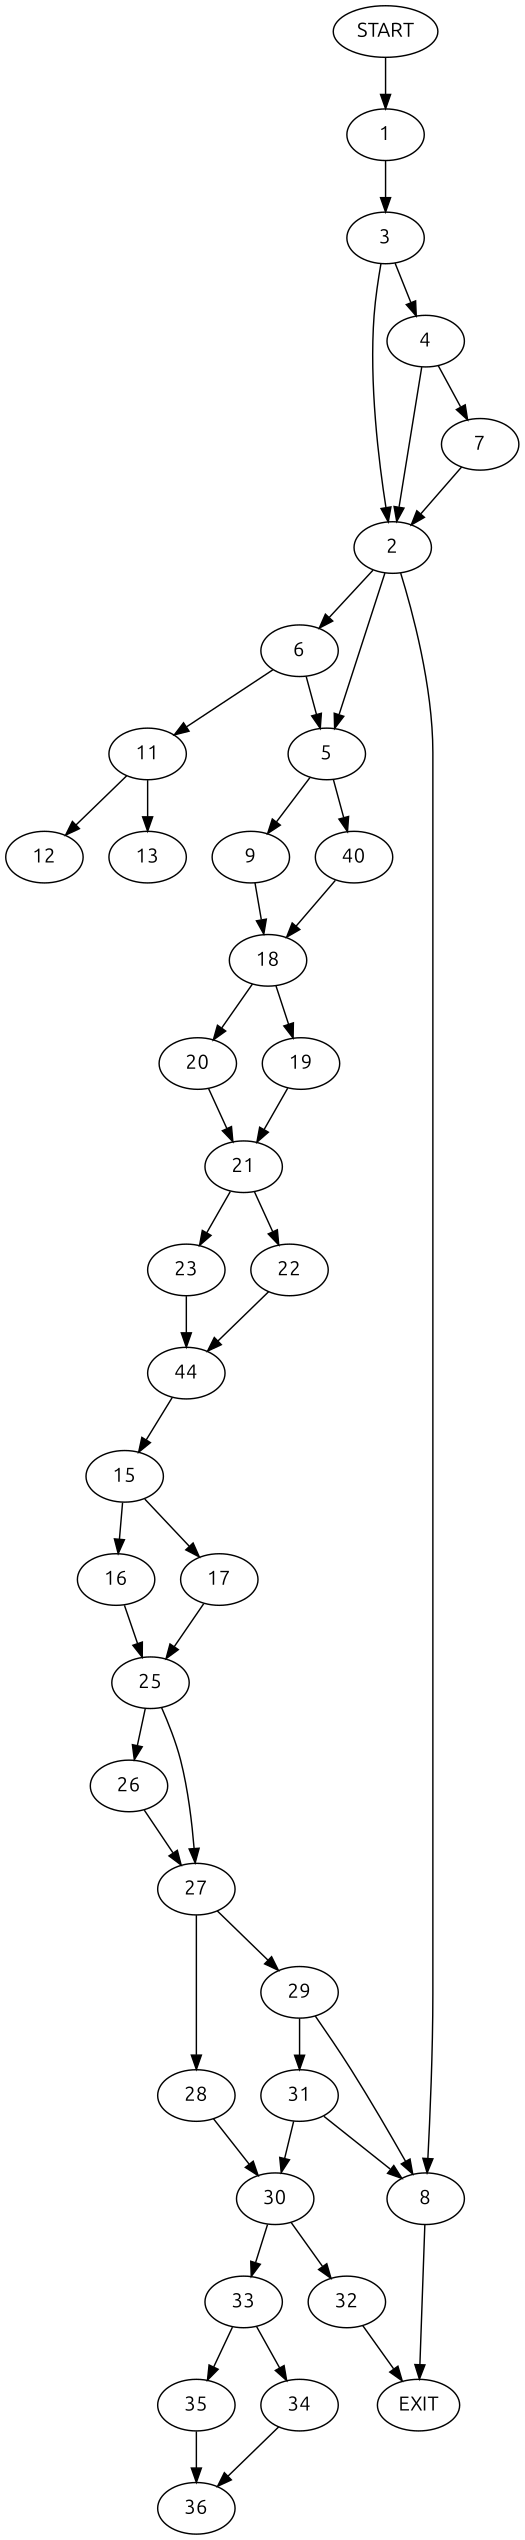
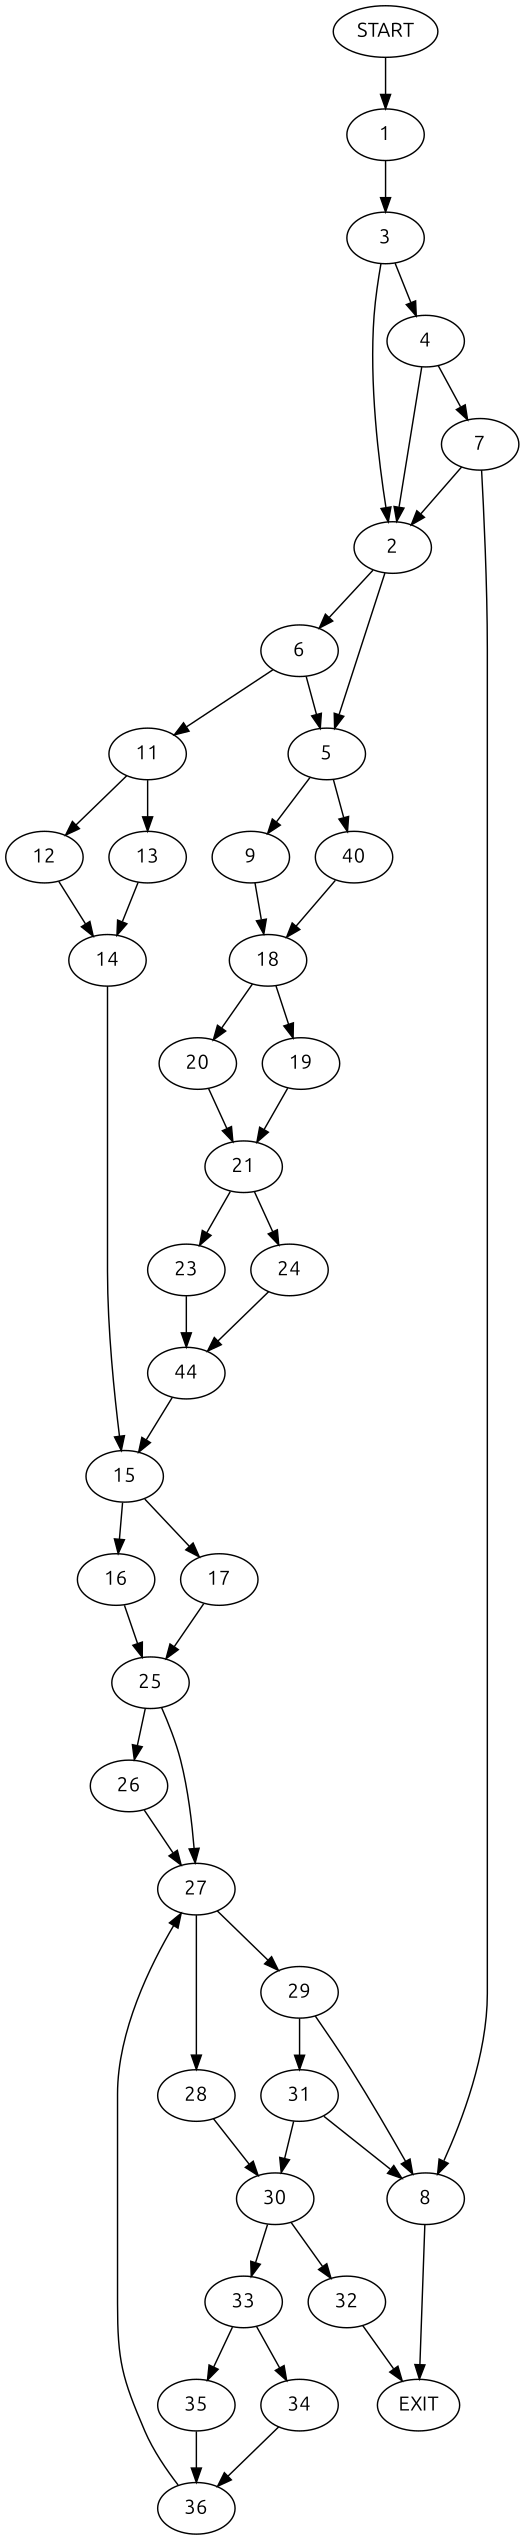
none -> (108, 960)
(290, 1270) -> (290, 1270)
(433, 1364) -> (487, 1319)
none -> (118, 2207)
